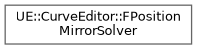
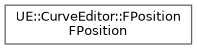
(98, 25) -> (98, 25)
